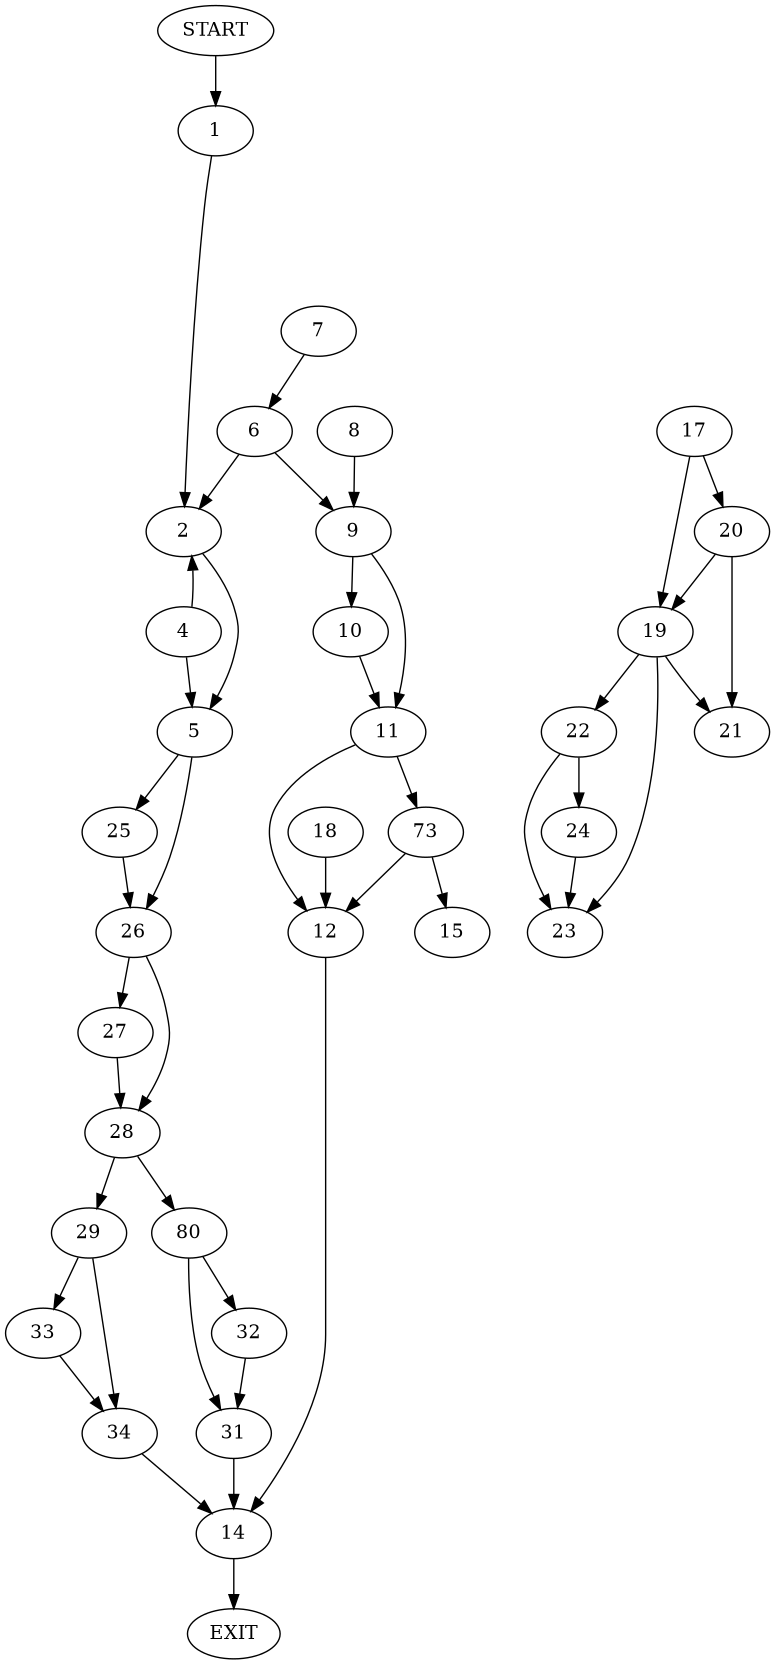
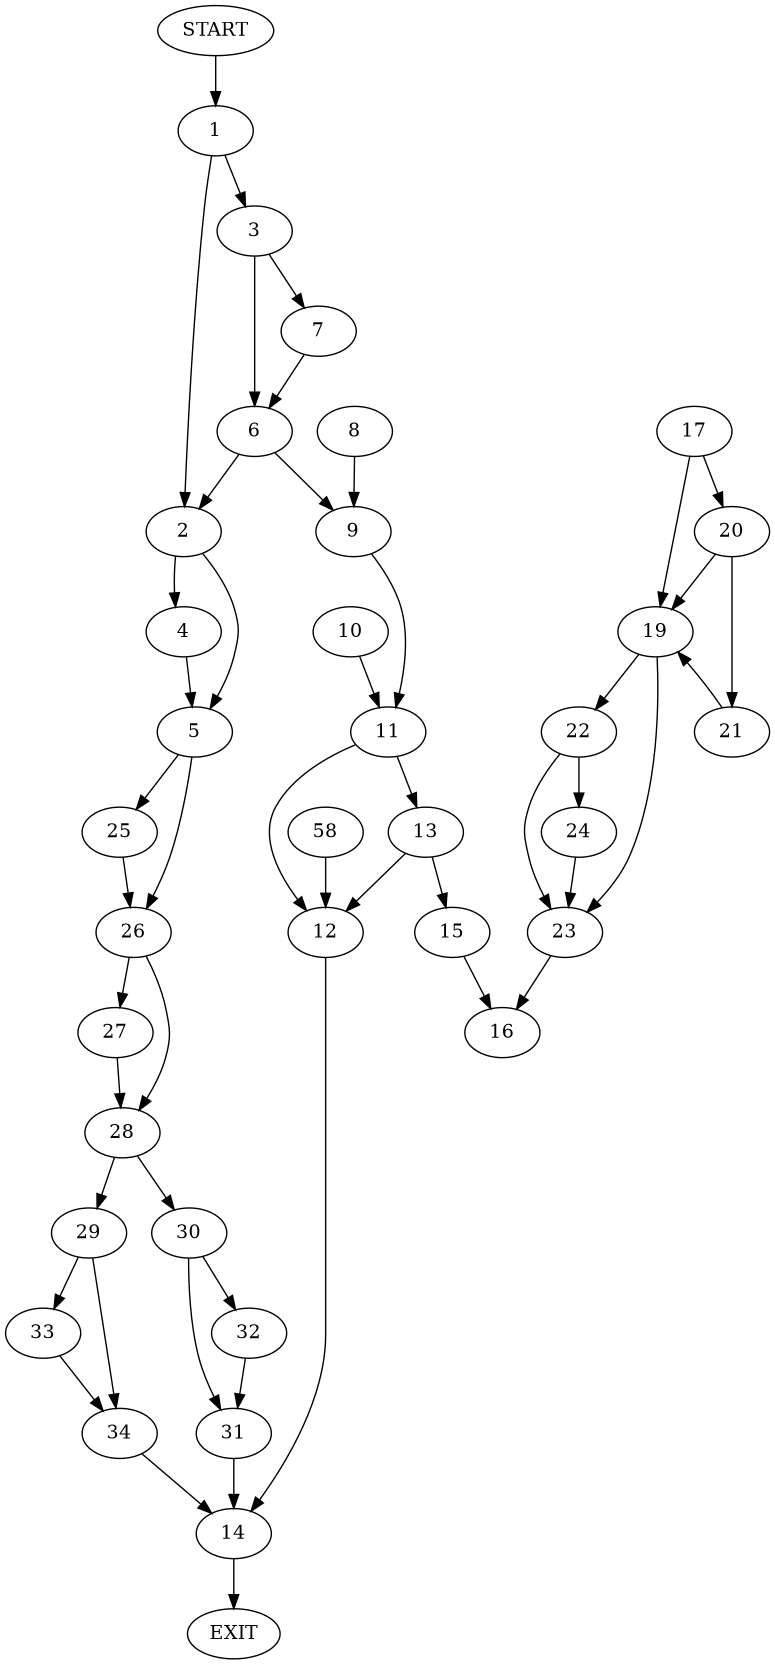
none -> (255, 231)
(352, 575) -> none
(193, 589) -> (174, 574)
(682, 679) -> (705, 685)
(326, 832) -> (326, 832)
(426, 832) -> (426, 832)
none -> (502, 1033)
(189, 1233) -> (189, 1233)
